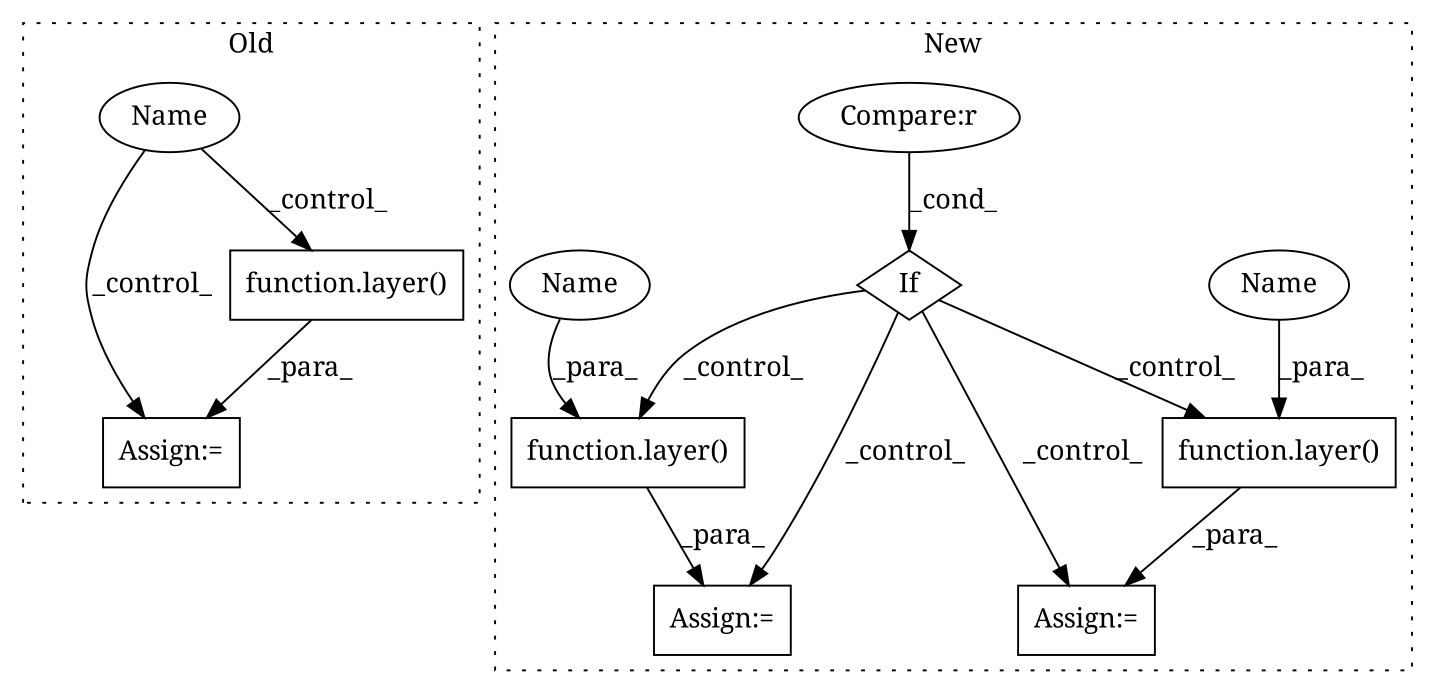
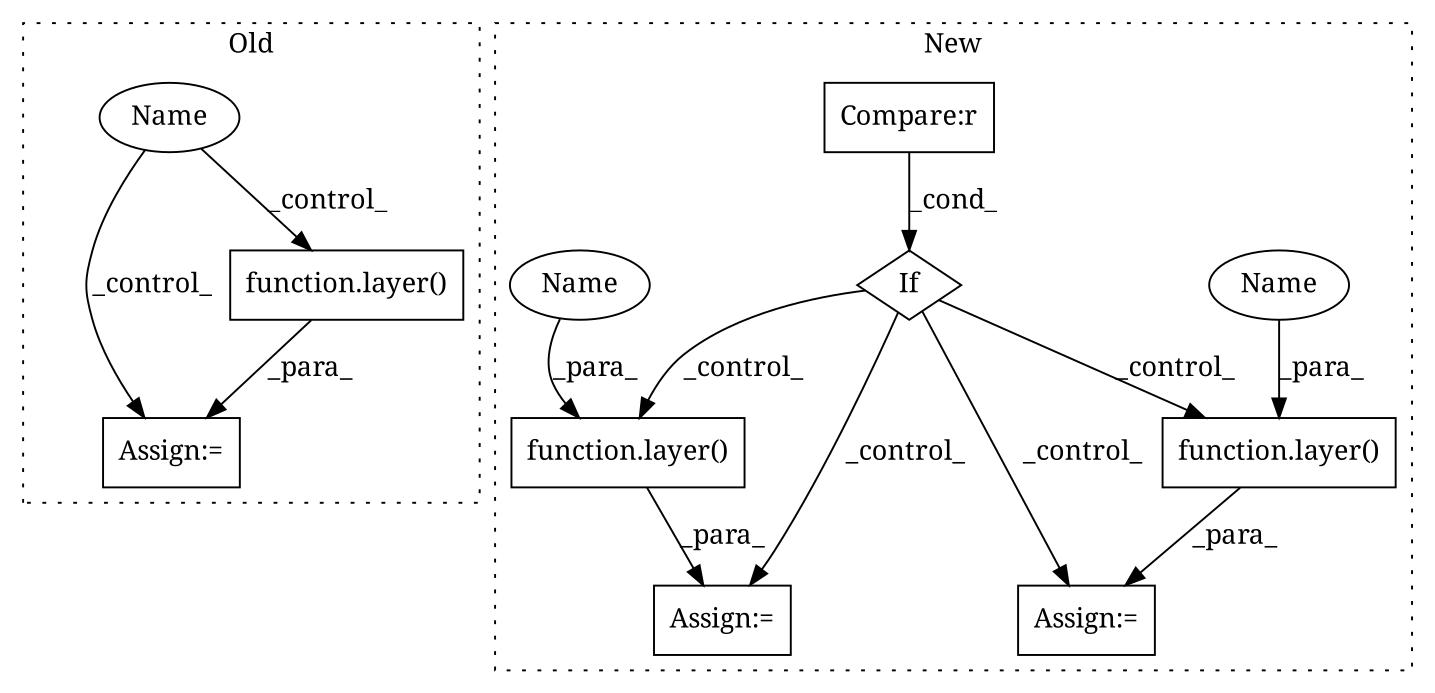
(909, 118) -> (909, 118)
